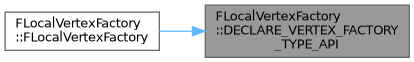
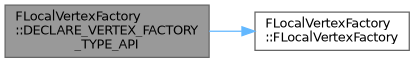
(176, 31) -> (226, 31)
